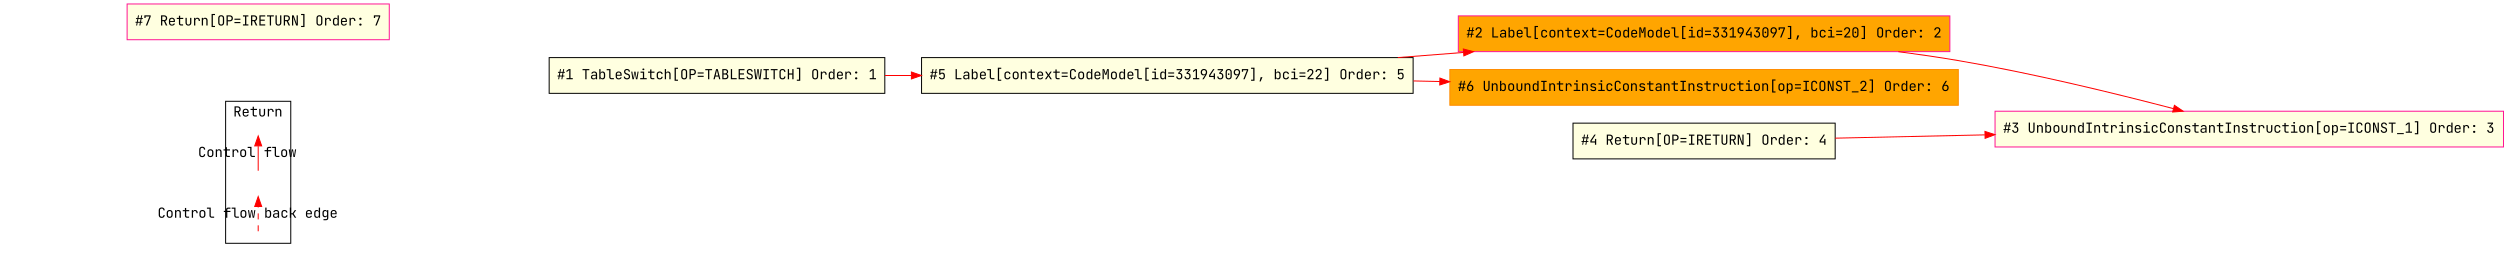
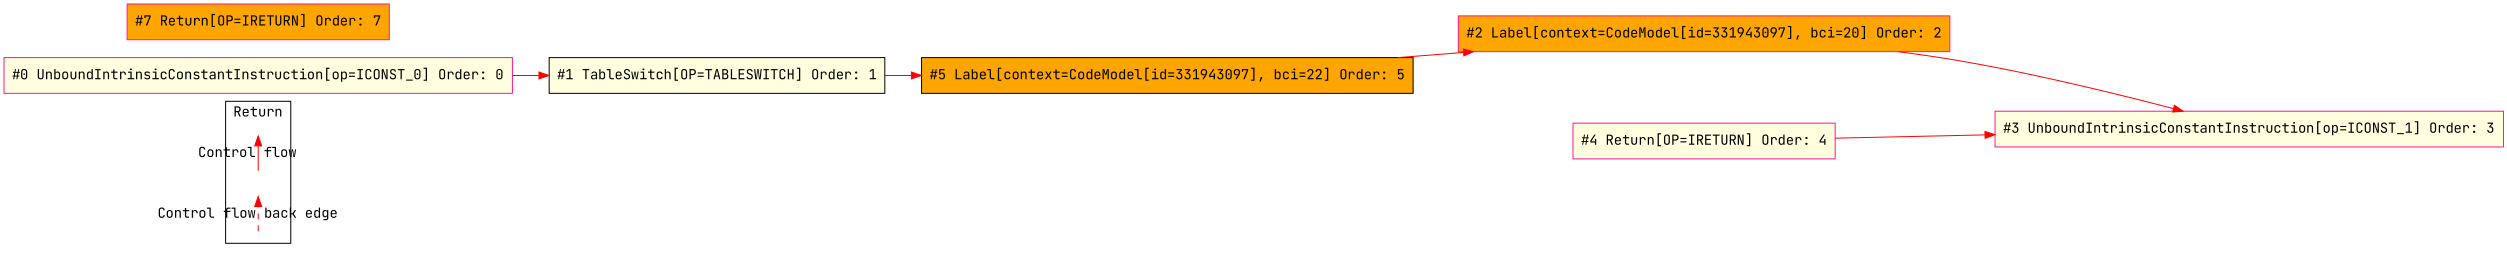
(258, 22) -> (258, 22)
none -> (258, 75)
(1167, 75) -> (1167, 75)
(1704, 87) -> none
(1704, 141) -> (1704, 141)
